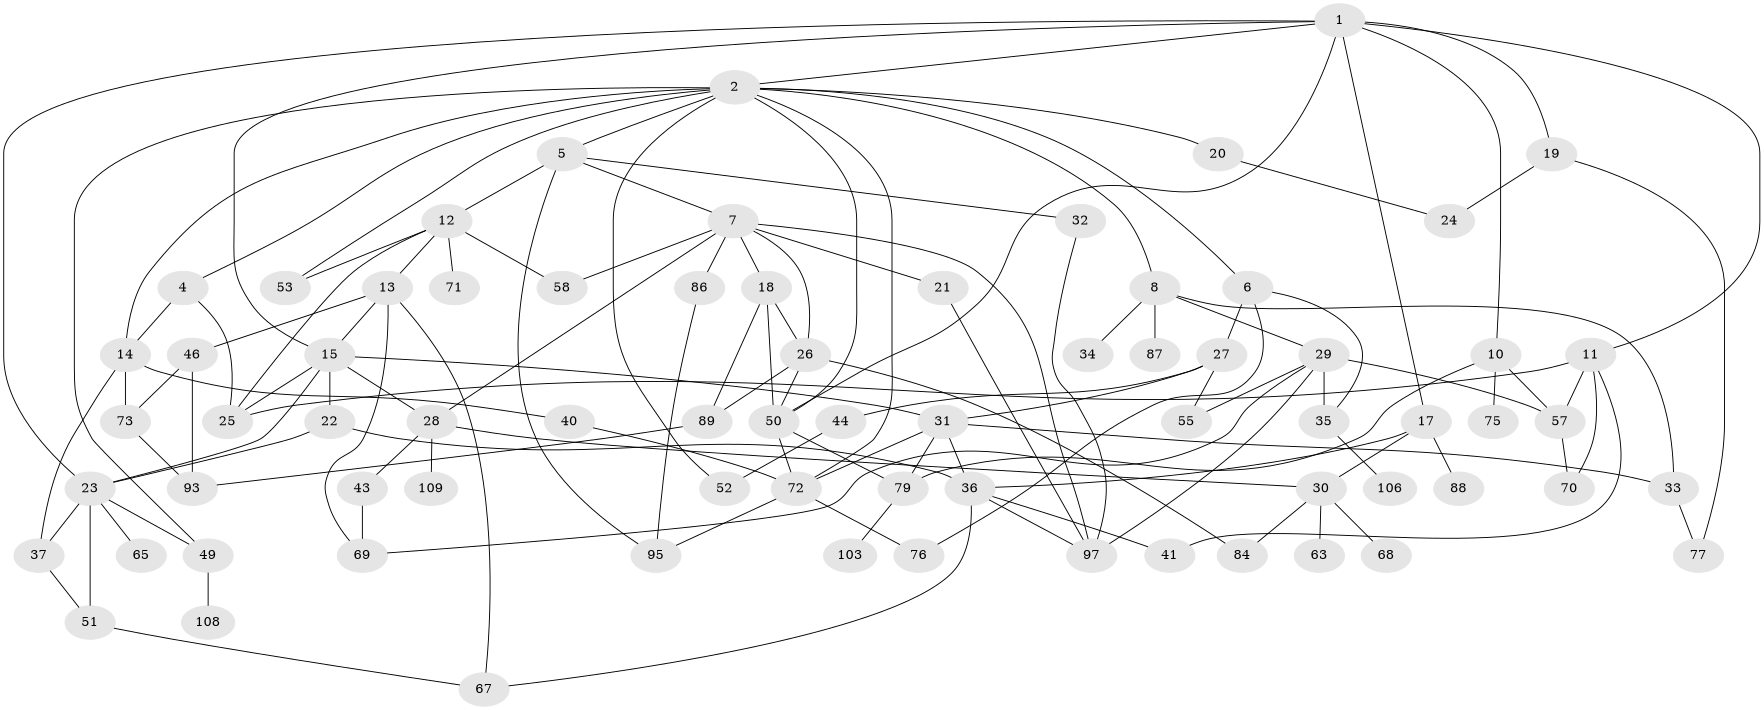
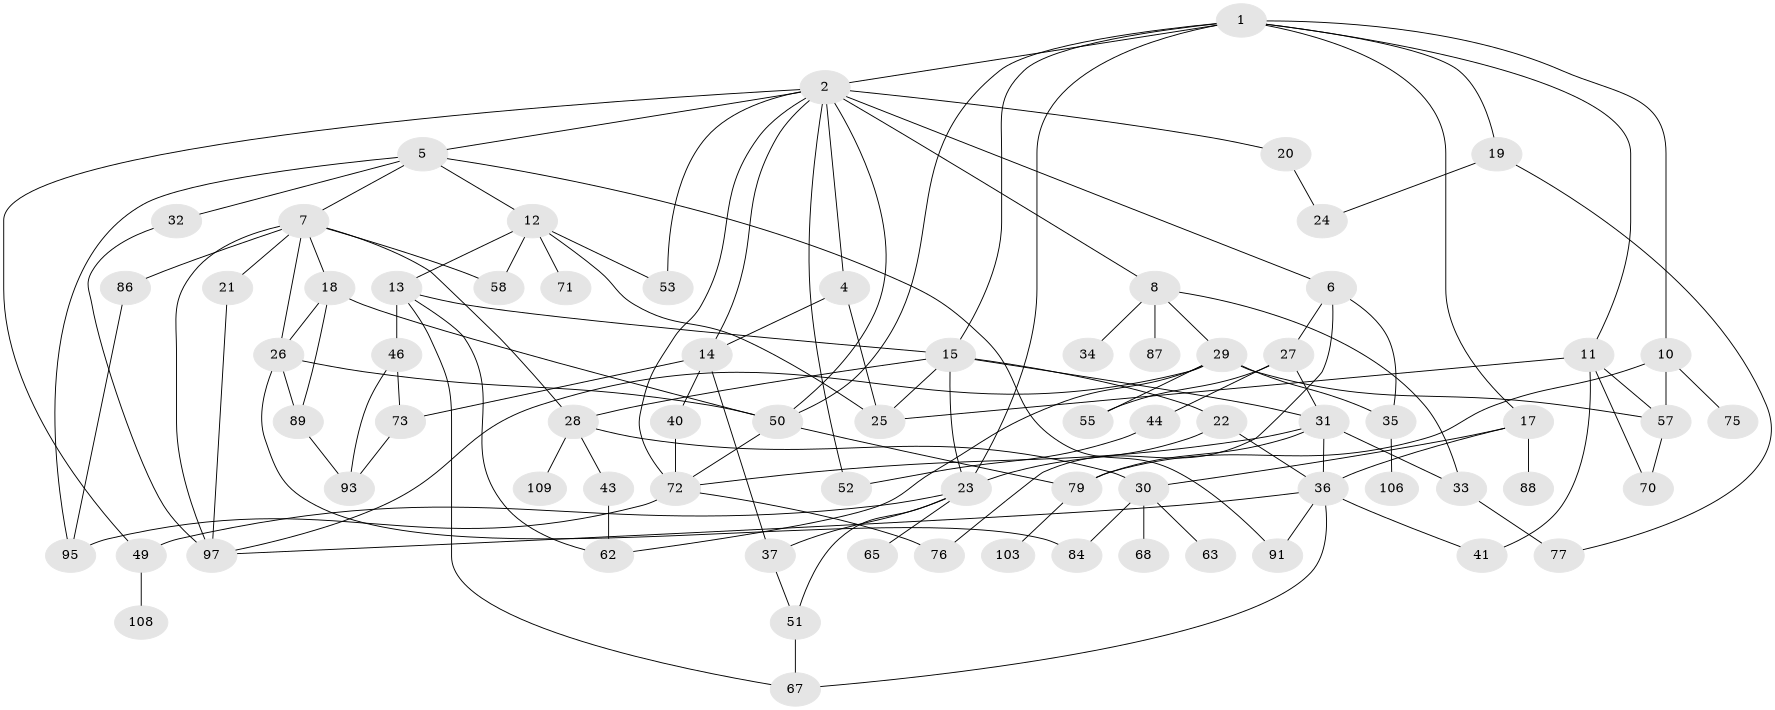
(362, 556) -> (609, 556)
none -> (1278, 556)
